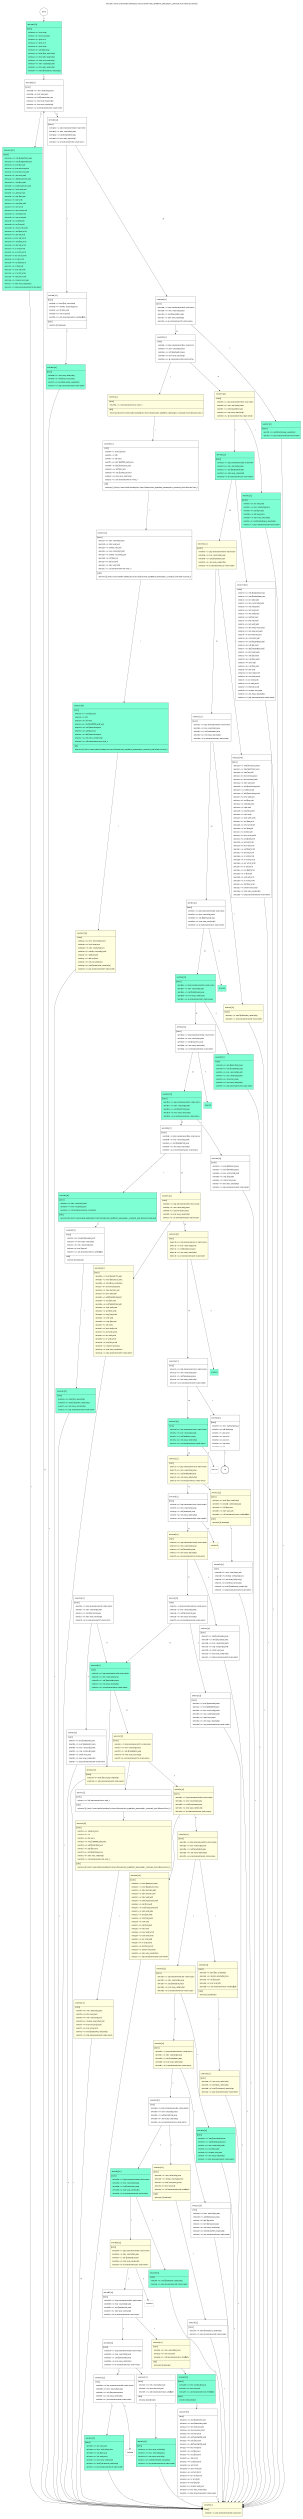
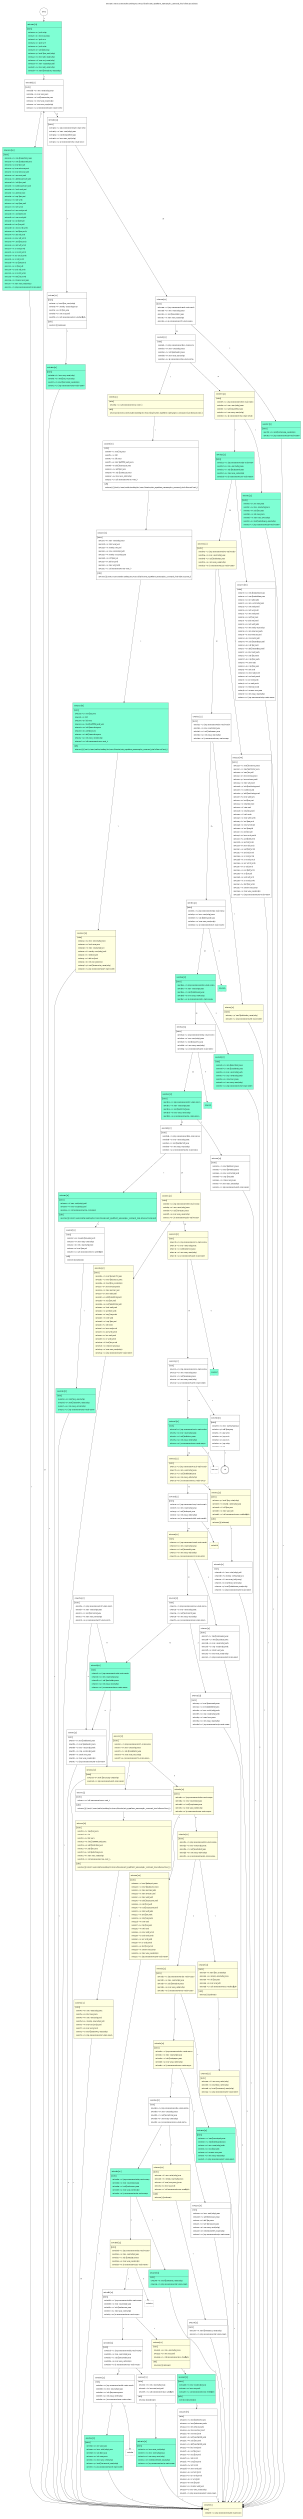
(121, 1711) -> (99, 1710)
